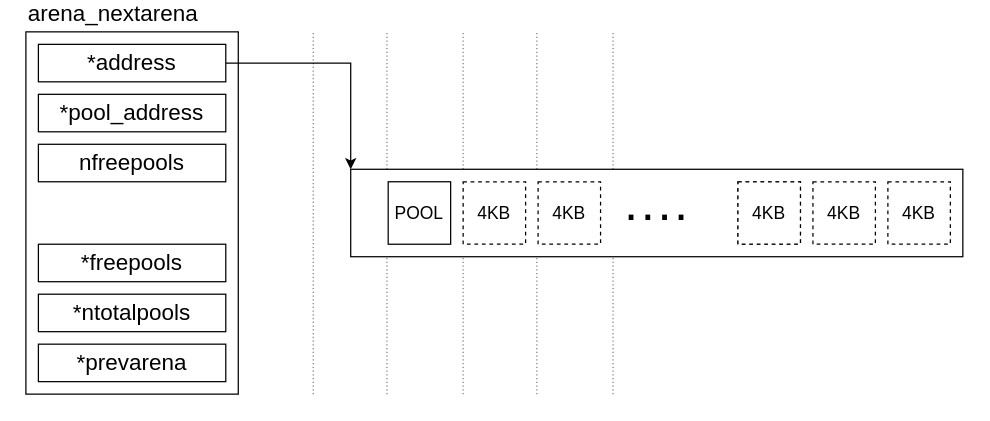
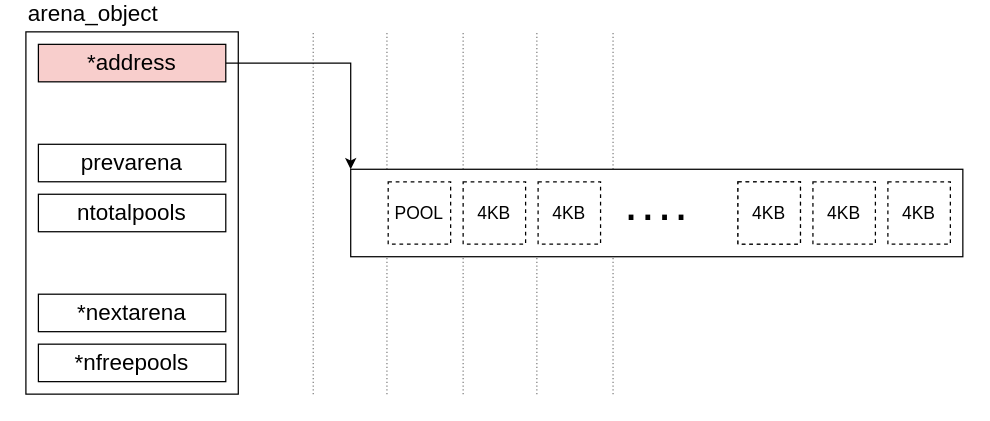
(91, 19) -> (79, 19)
(132, 63) -> (132, 63)
(132, 113) -> none
(132, 163) -> (132, 163)
none -> (132, 213)
(419, 213) -> (419, 213)
(132, 263) -> none
(132, 313) -> (132, 313)
(132, 363) -> (132, 363)
